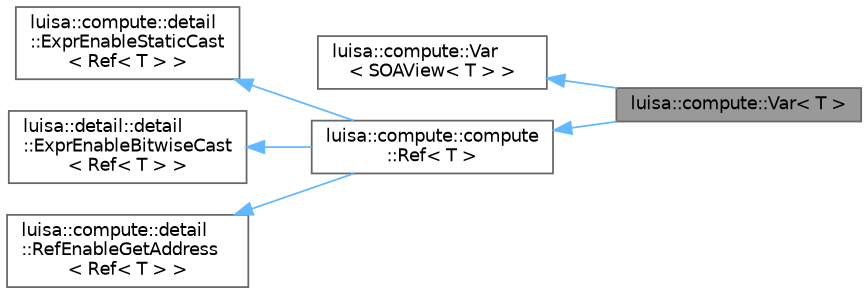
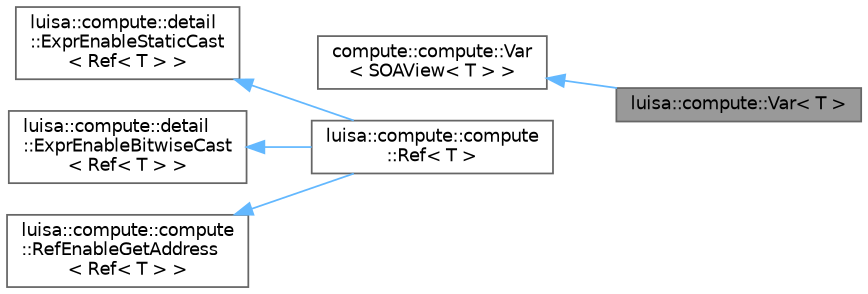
(432, 63) -> (432, 63)
(594, 125) -> none
(128, 147) -> (128, 147)
(128, 251) -> (128, 251)
